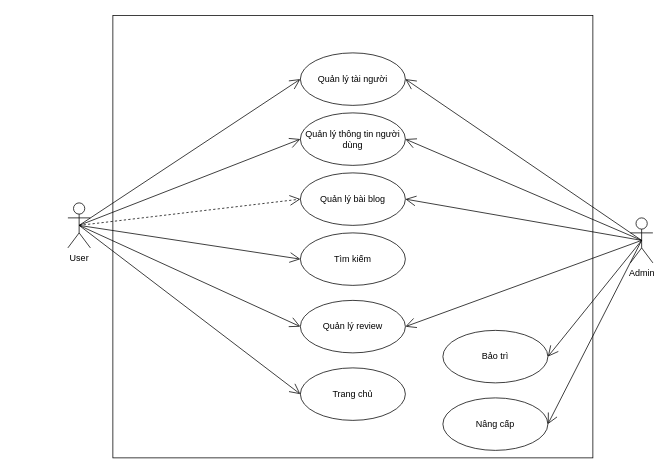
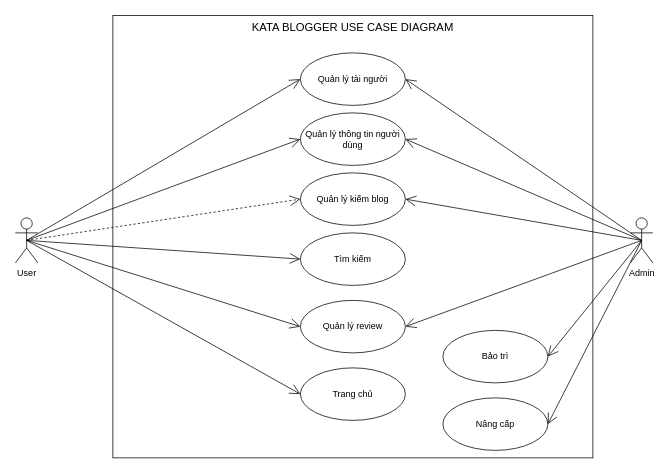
none -> (353, 27)
(353, 199) -> (353, 199)
(79, 225) -> (27, 240)
